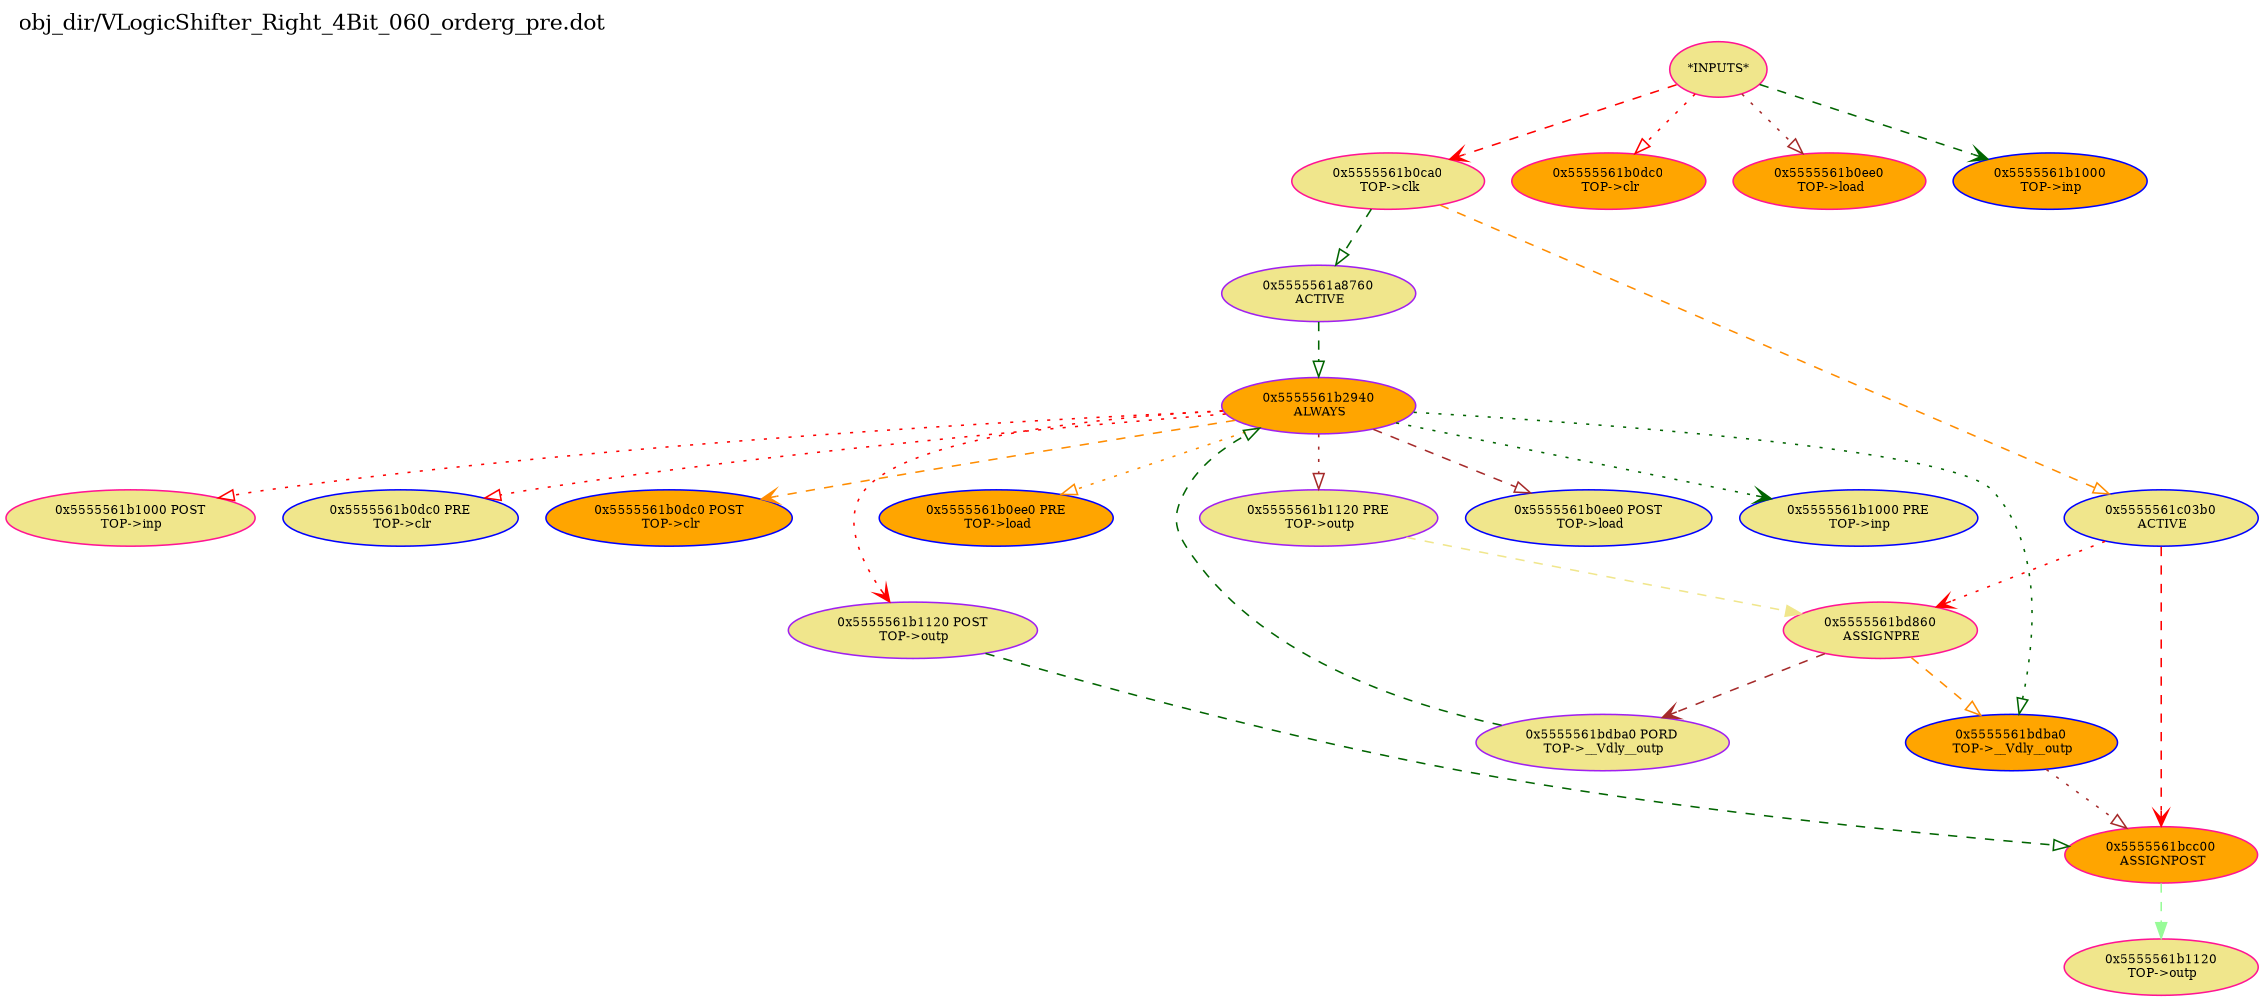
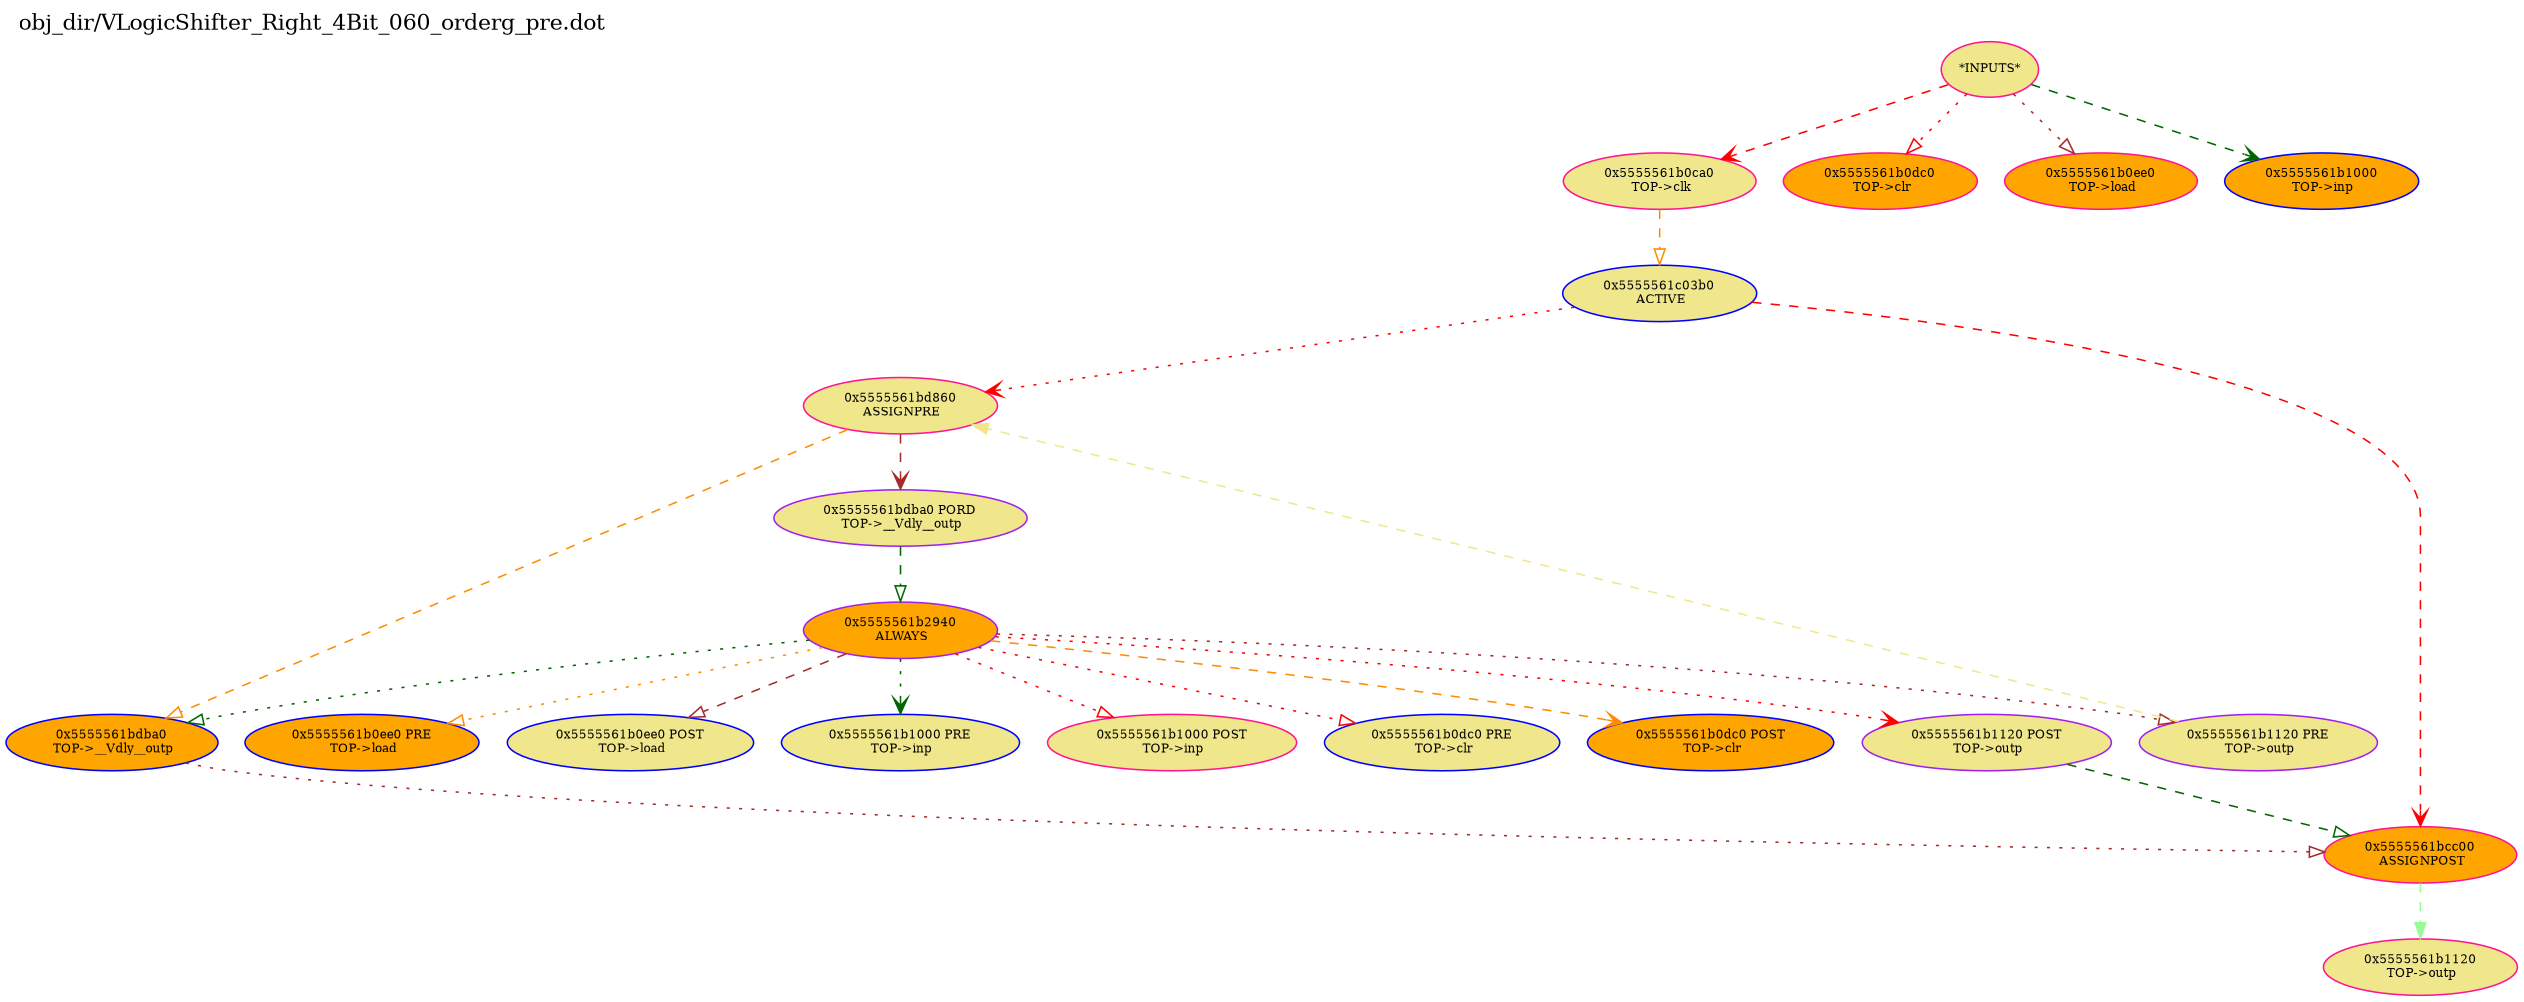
(1319, 293) -> none
